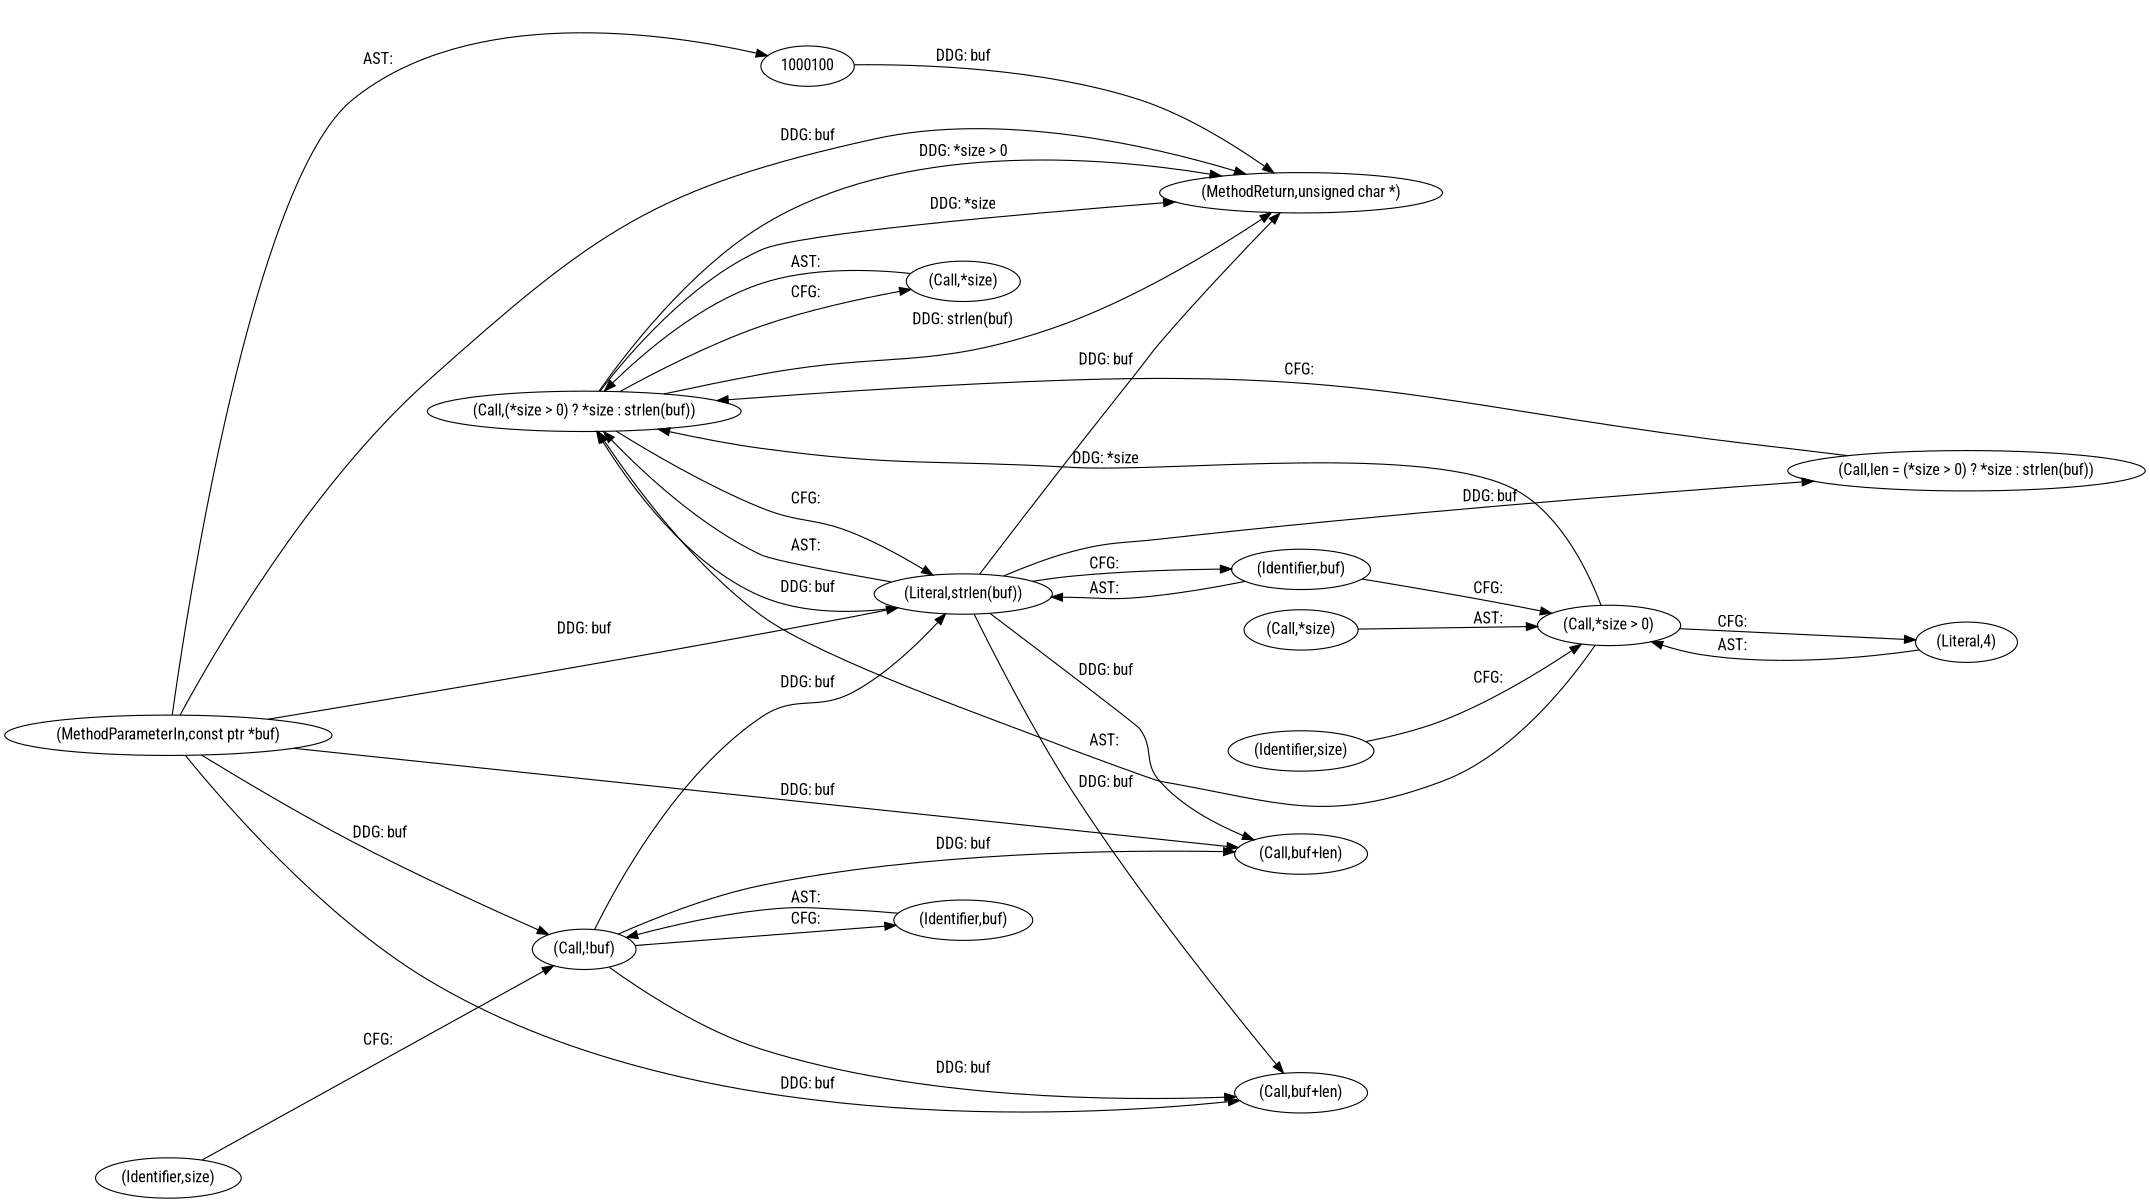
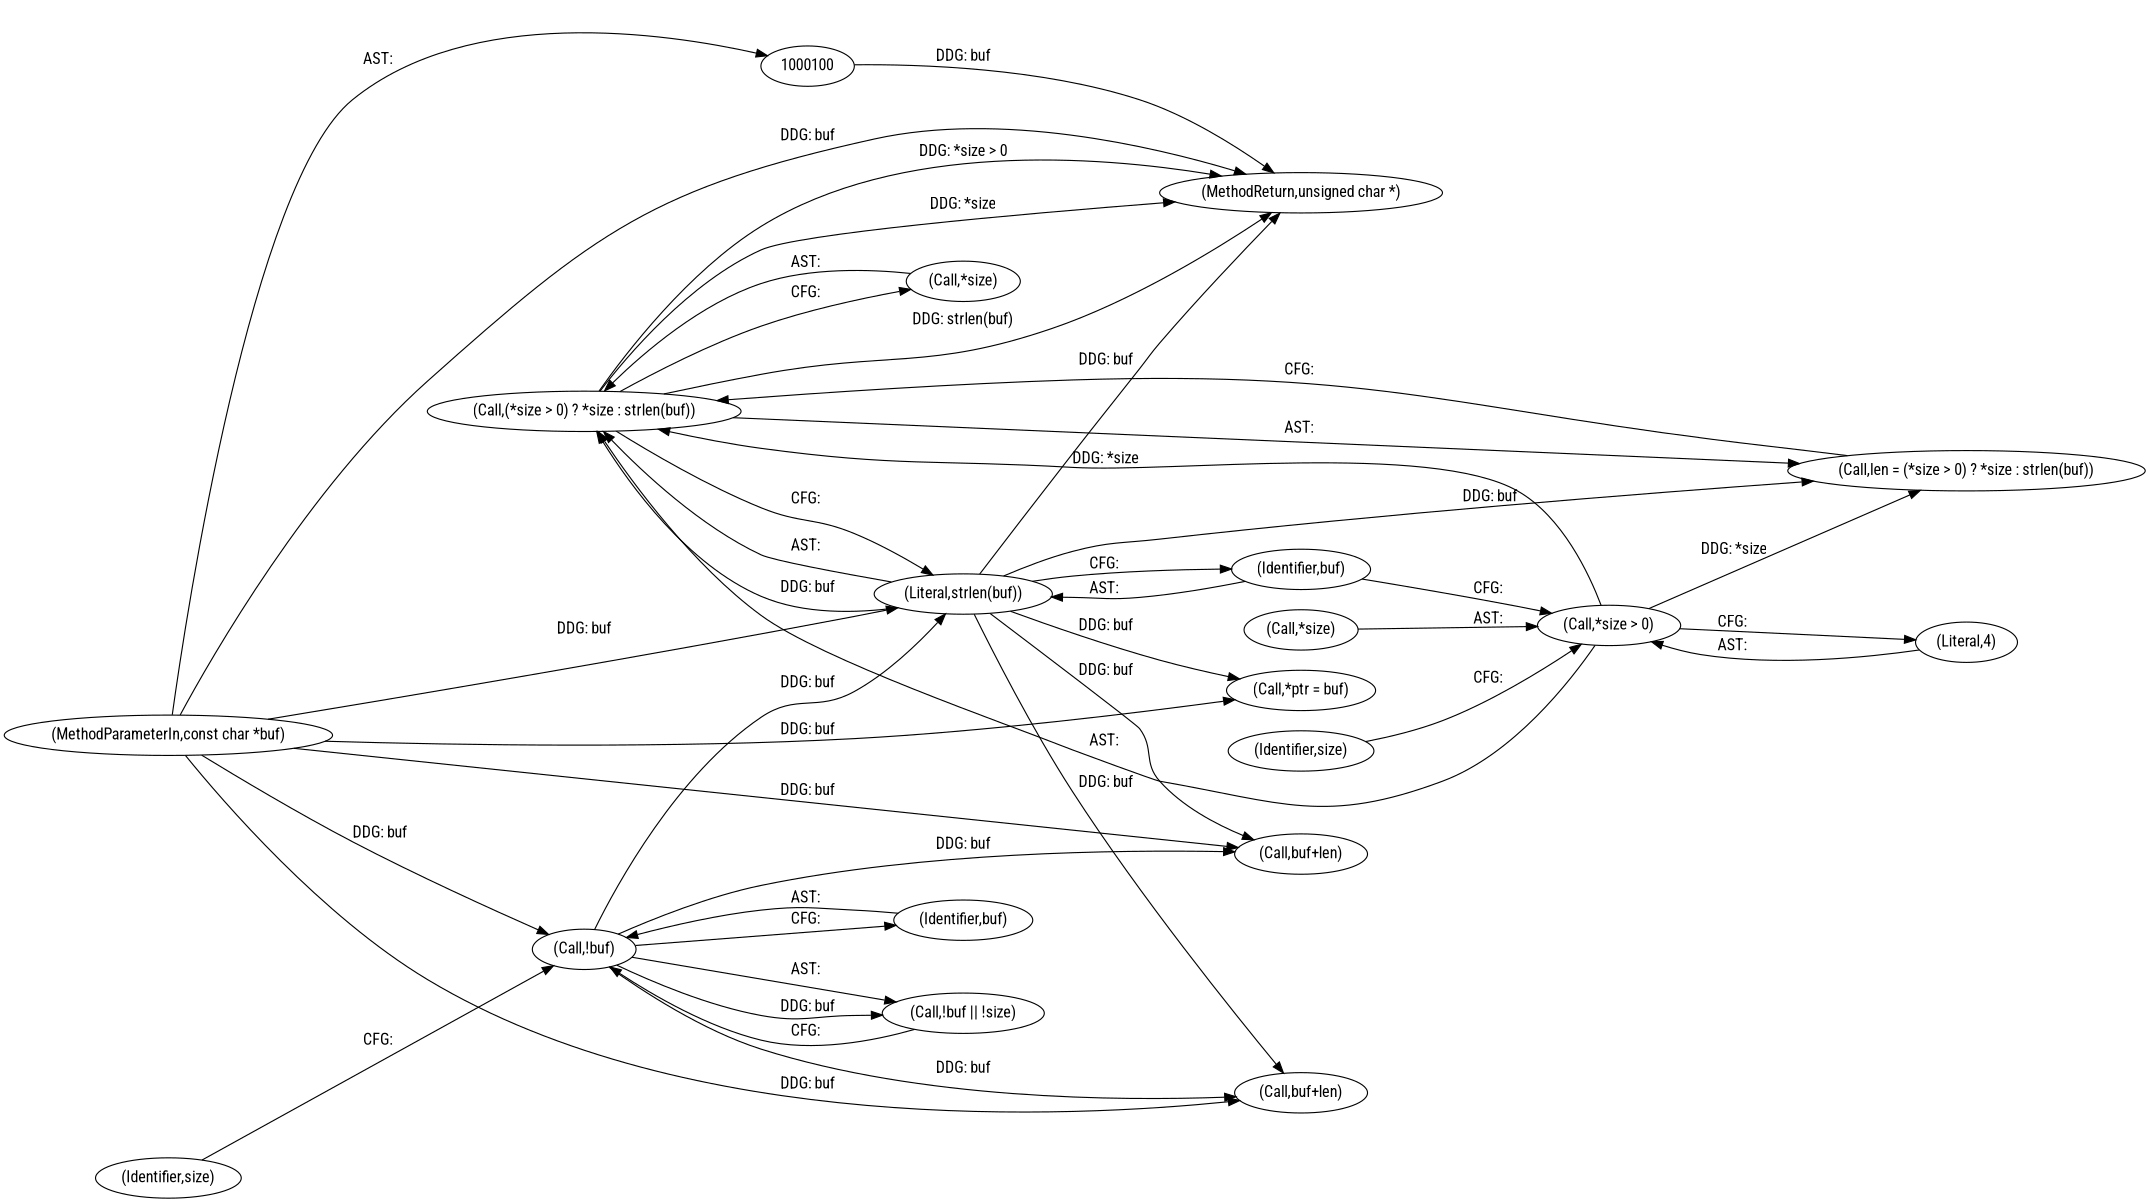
none -> (1261, 440)
none -> (1779, 552)
none -> (1301, 690)
(168, 735) -> (168, 735)
none -> (963, 1013)
